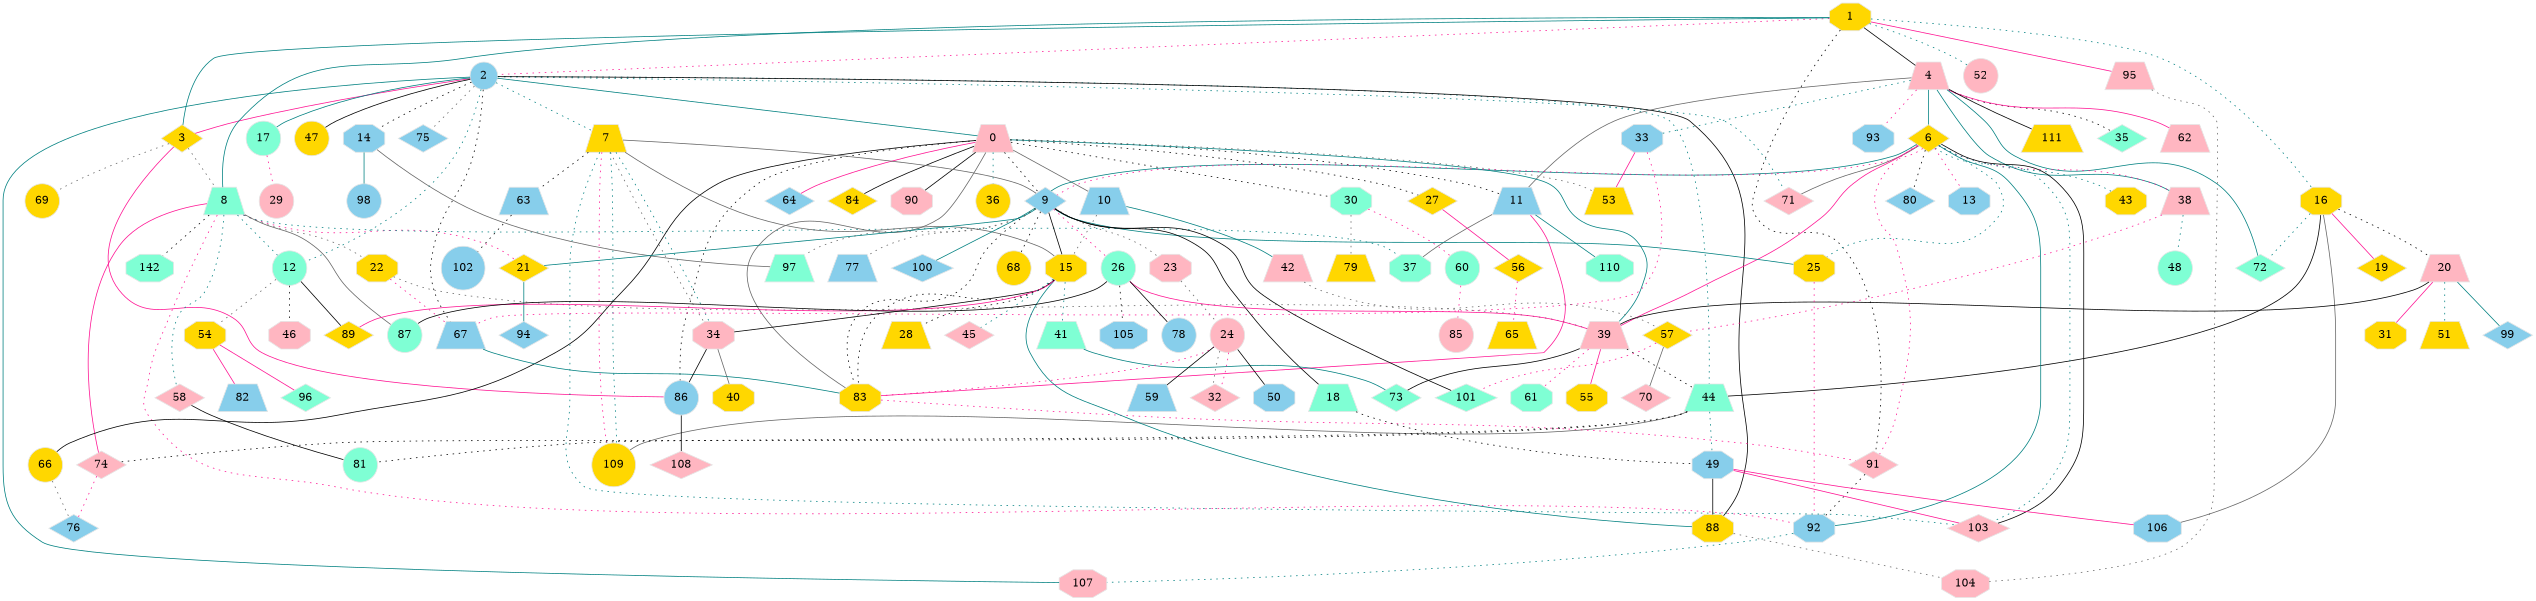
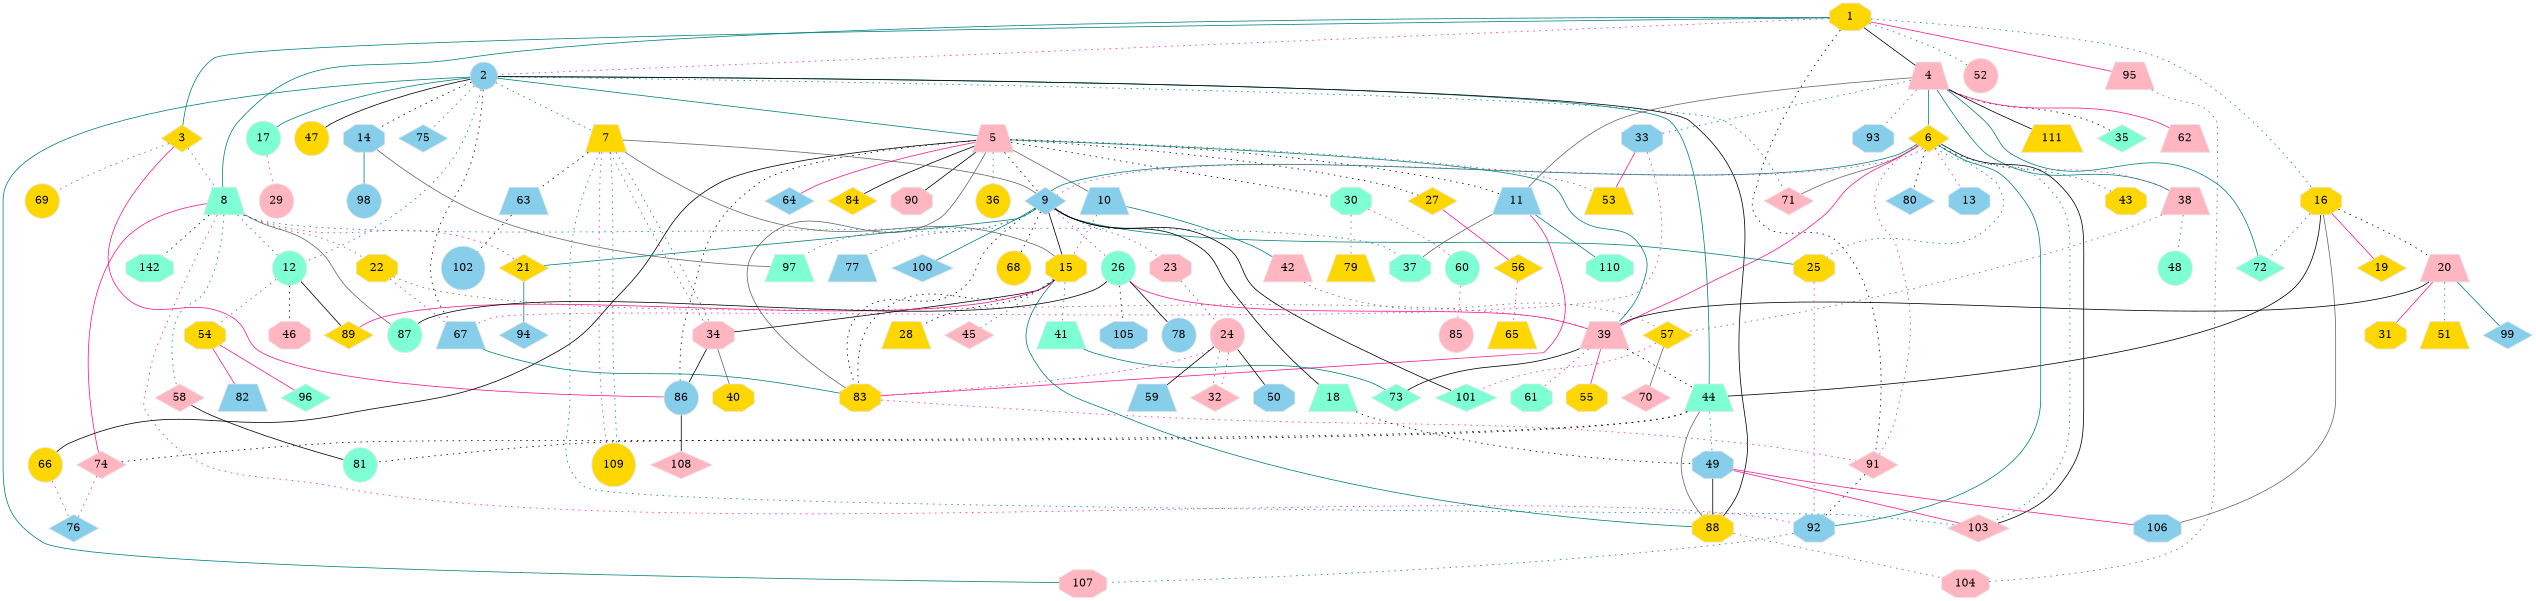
(1220, 86) -> (1220, 86)
(318, 104) -> none
(993, 138) -> (993, 138)
(1927, 285) -> (1927, 285)
(1158, 424) -> (1681, 470)
